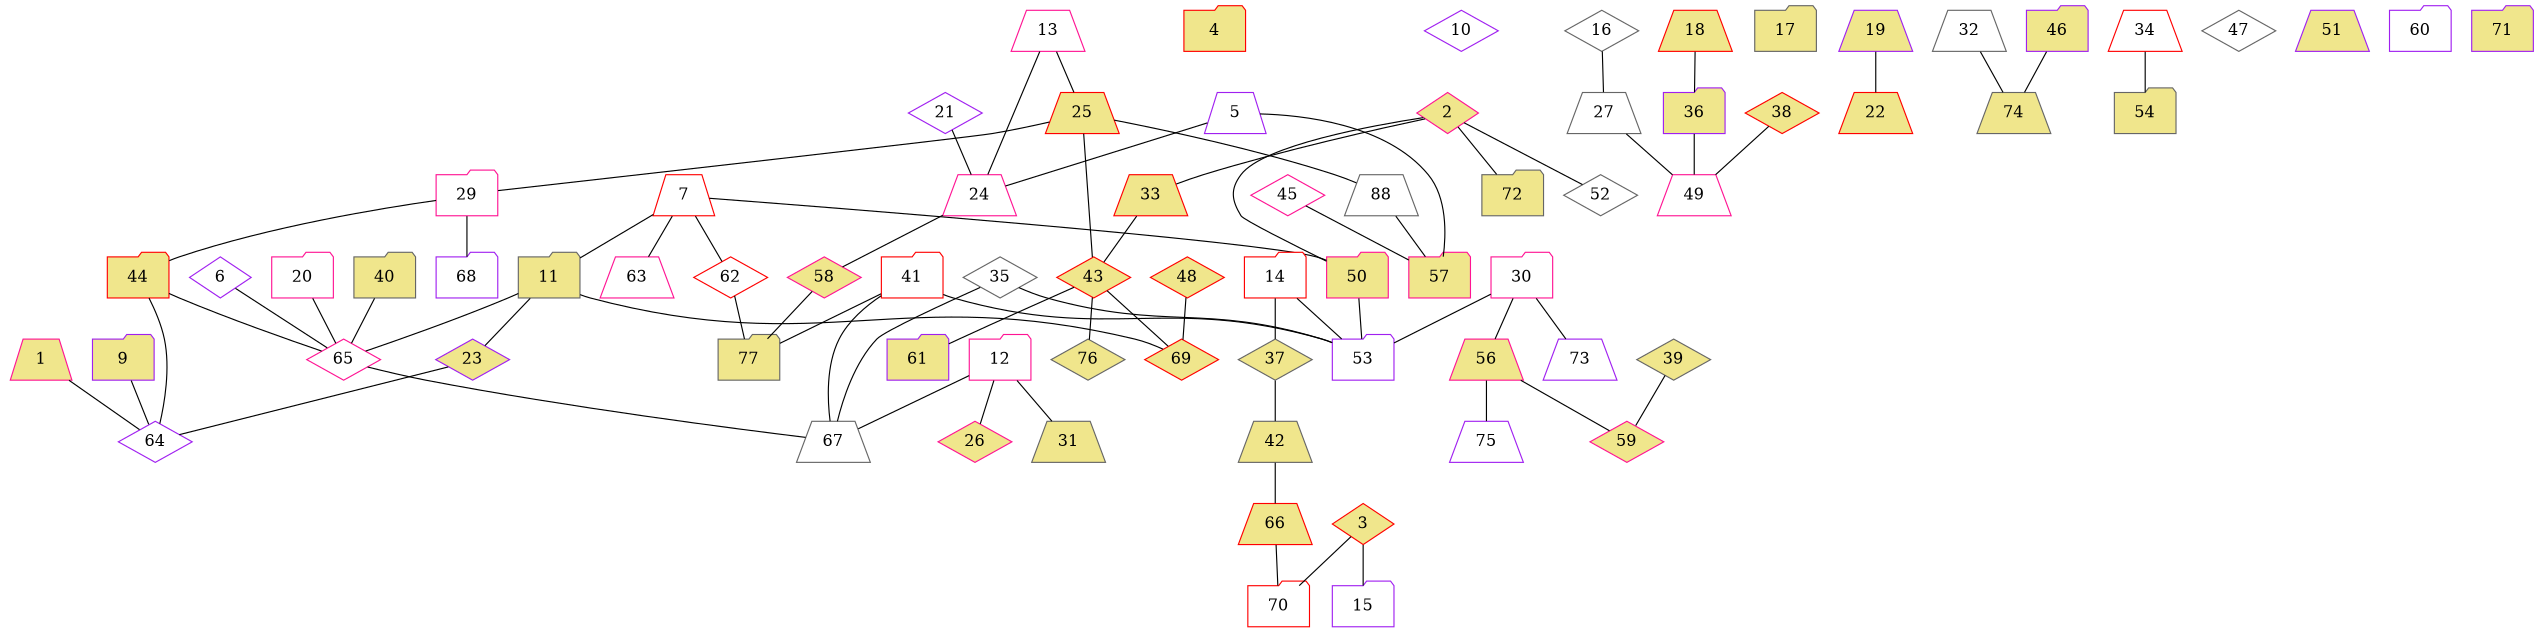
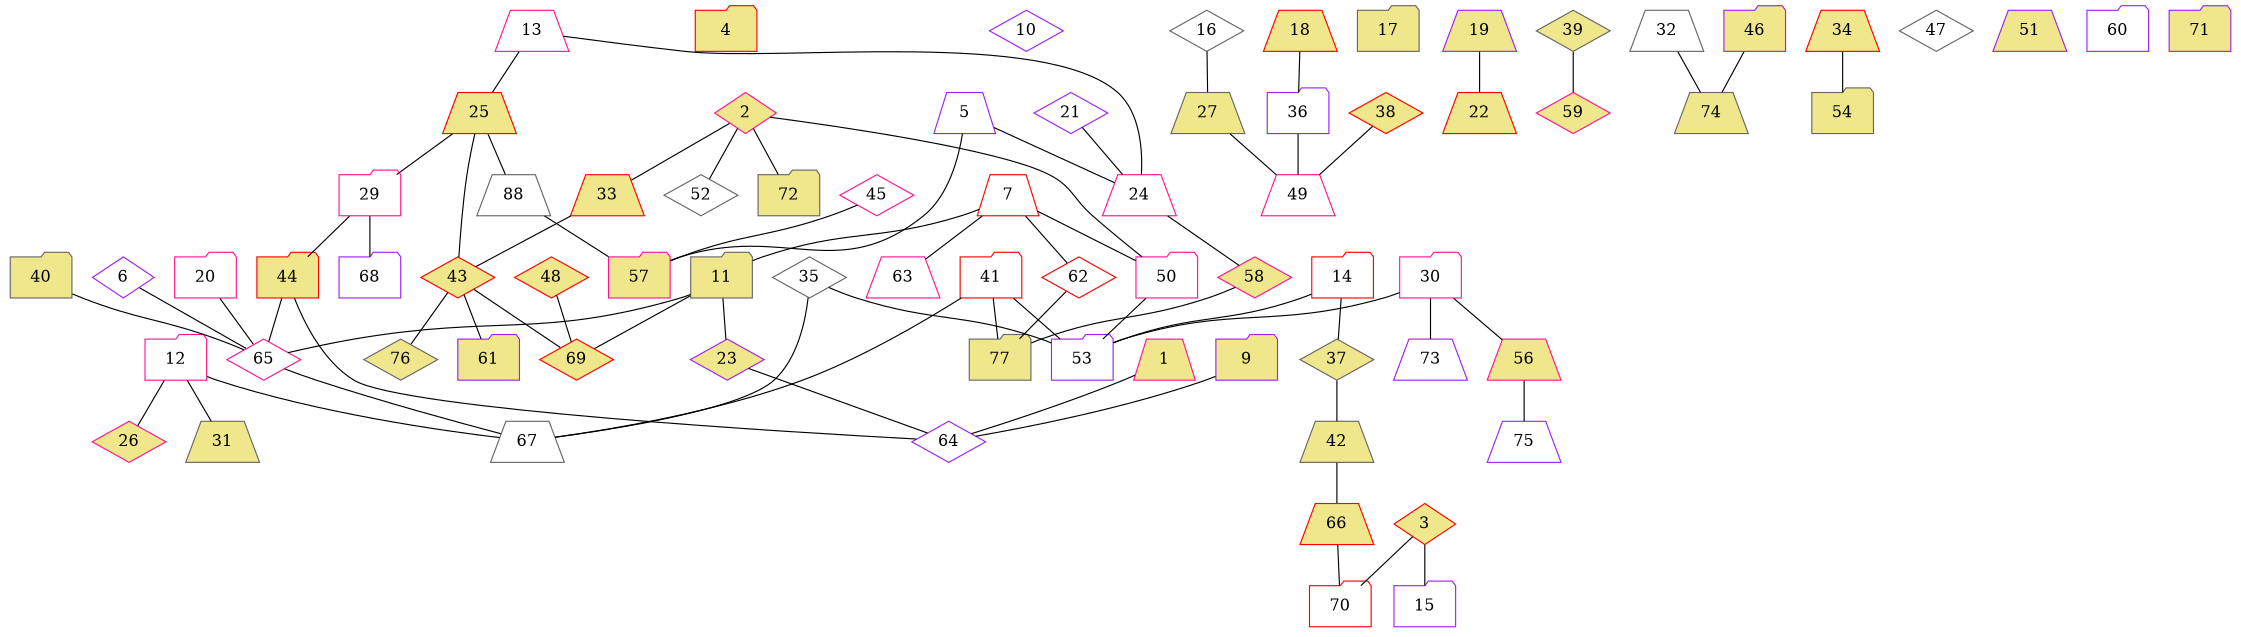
(2145, 31) -> (1843, 31)
(1604, 113) -> (1208, 113)
(1694, 113) -> (1298, 113)
(1357, 277) -> (1167, 277)
(1565, 406) -> none
